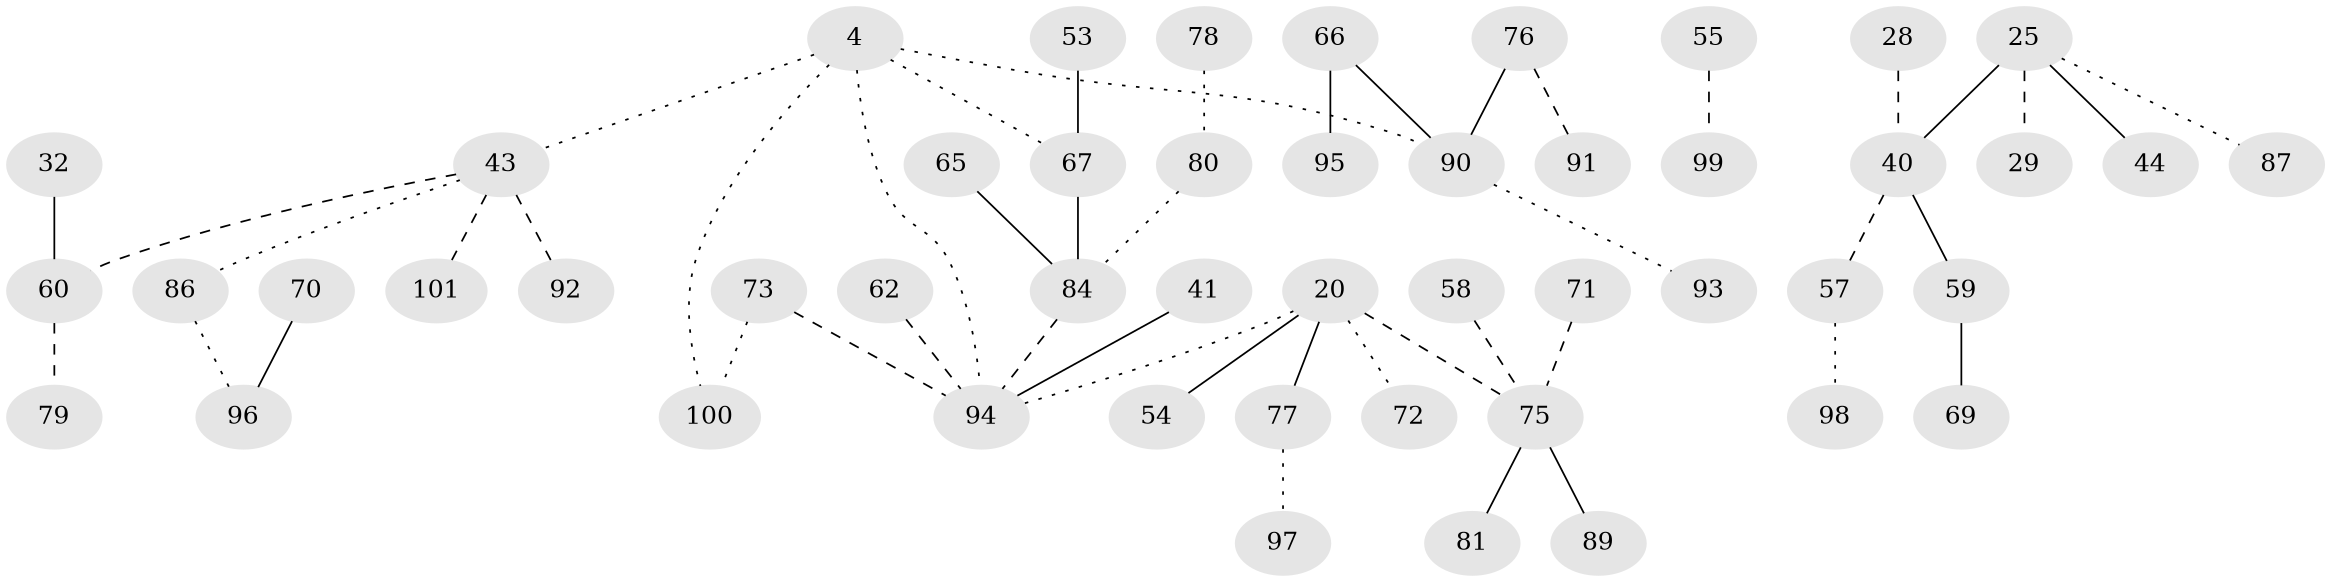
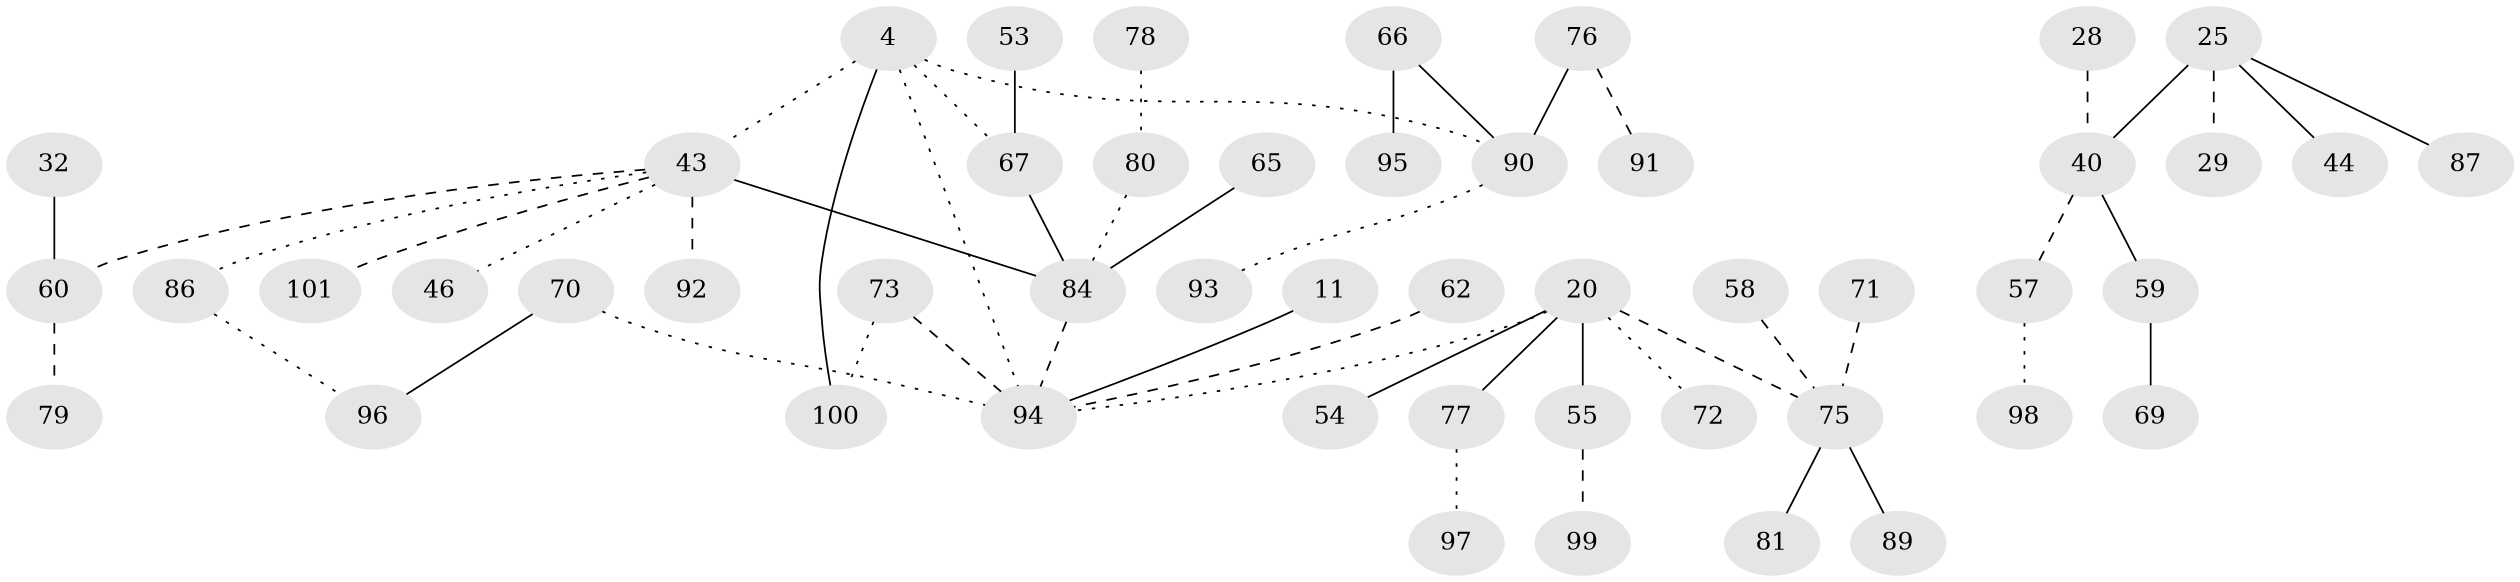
(2151, 102) -> (2340, 102)
(718, 209) -> (829, 224)
none -> (885, 228)
none -> (440, 291)
(1204, 291) -> (1330, 291)
none -> (1583, 354)
none -> (792, 364)
